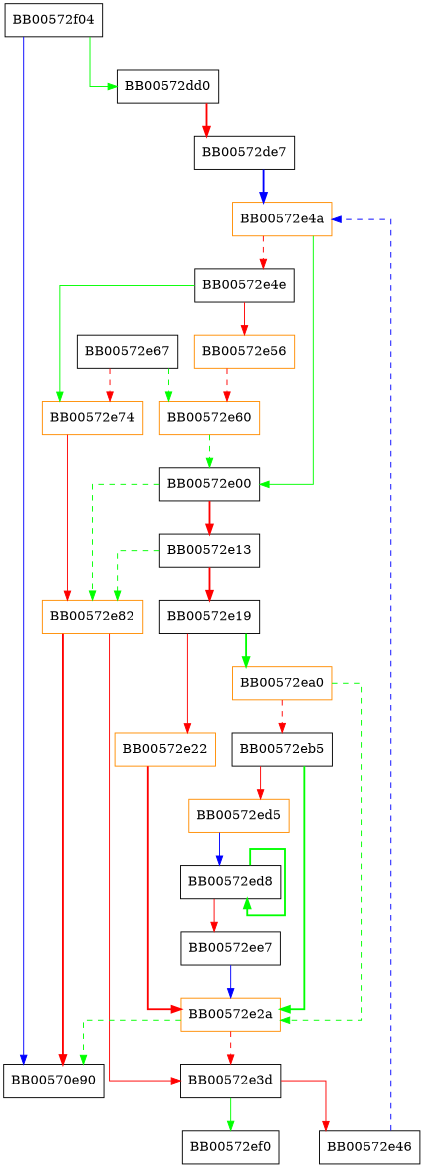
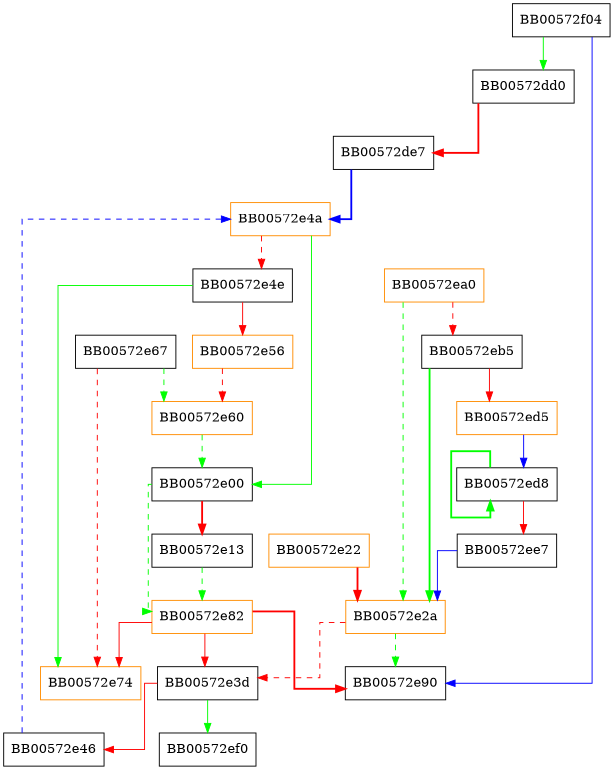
(67, 513) -> (119, 624)
(209, 617) -> none
(54, 1081) -> (395, 683)
